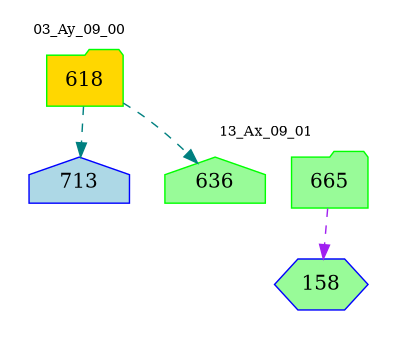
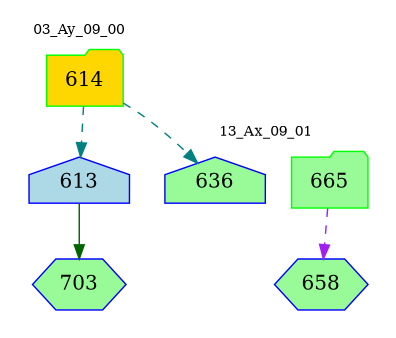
(85, 81) -> (85, 81)
(79, 183) -> (79, 183)
(215, 183) -> (215, 183)
none -> (79, 284)
(321, 284) -> (321, 284)
